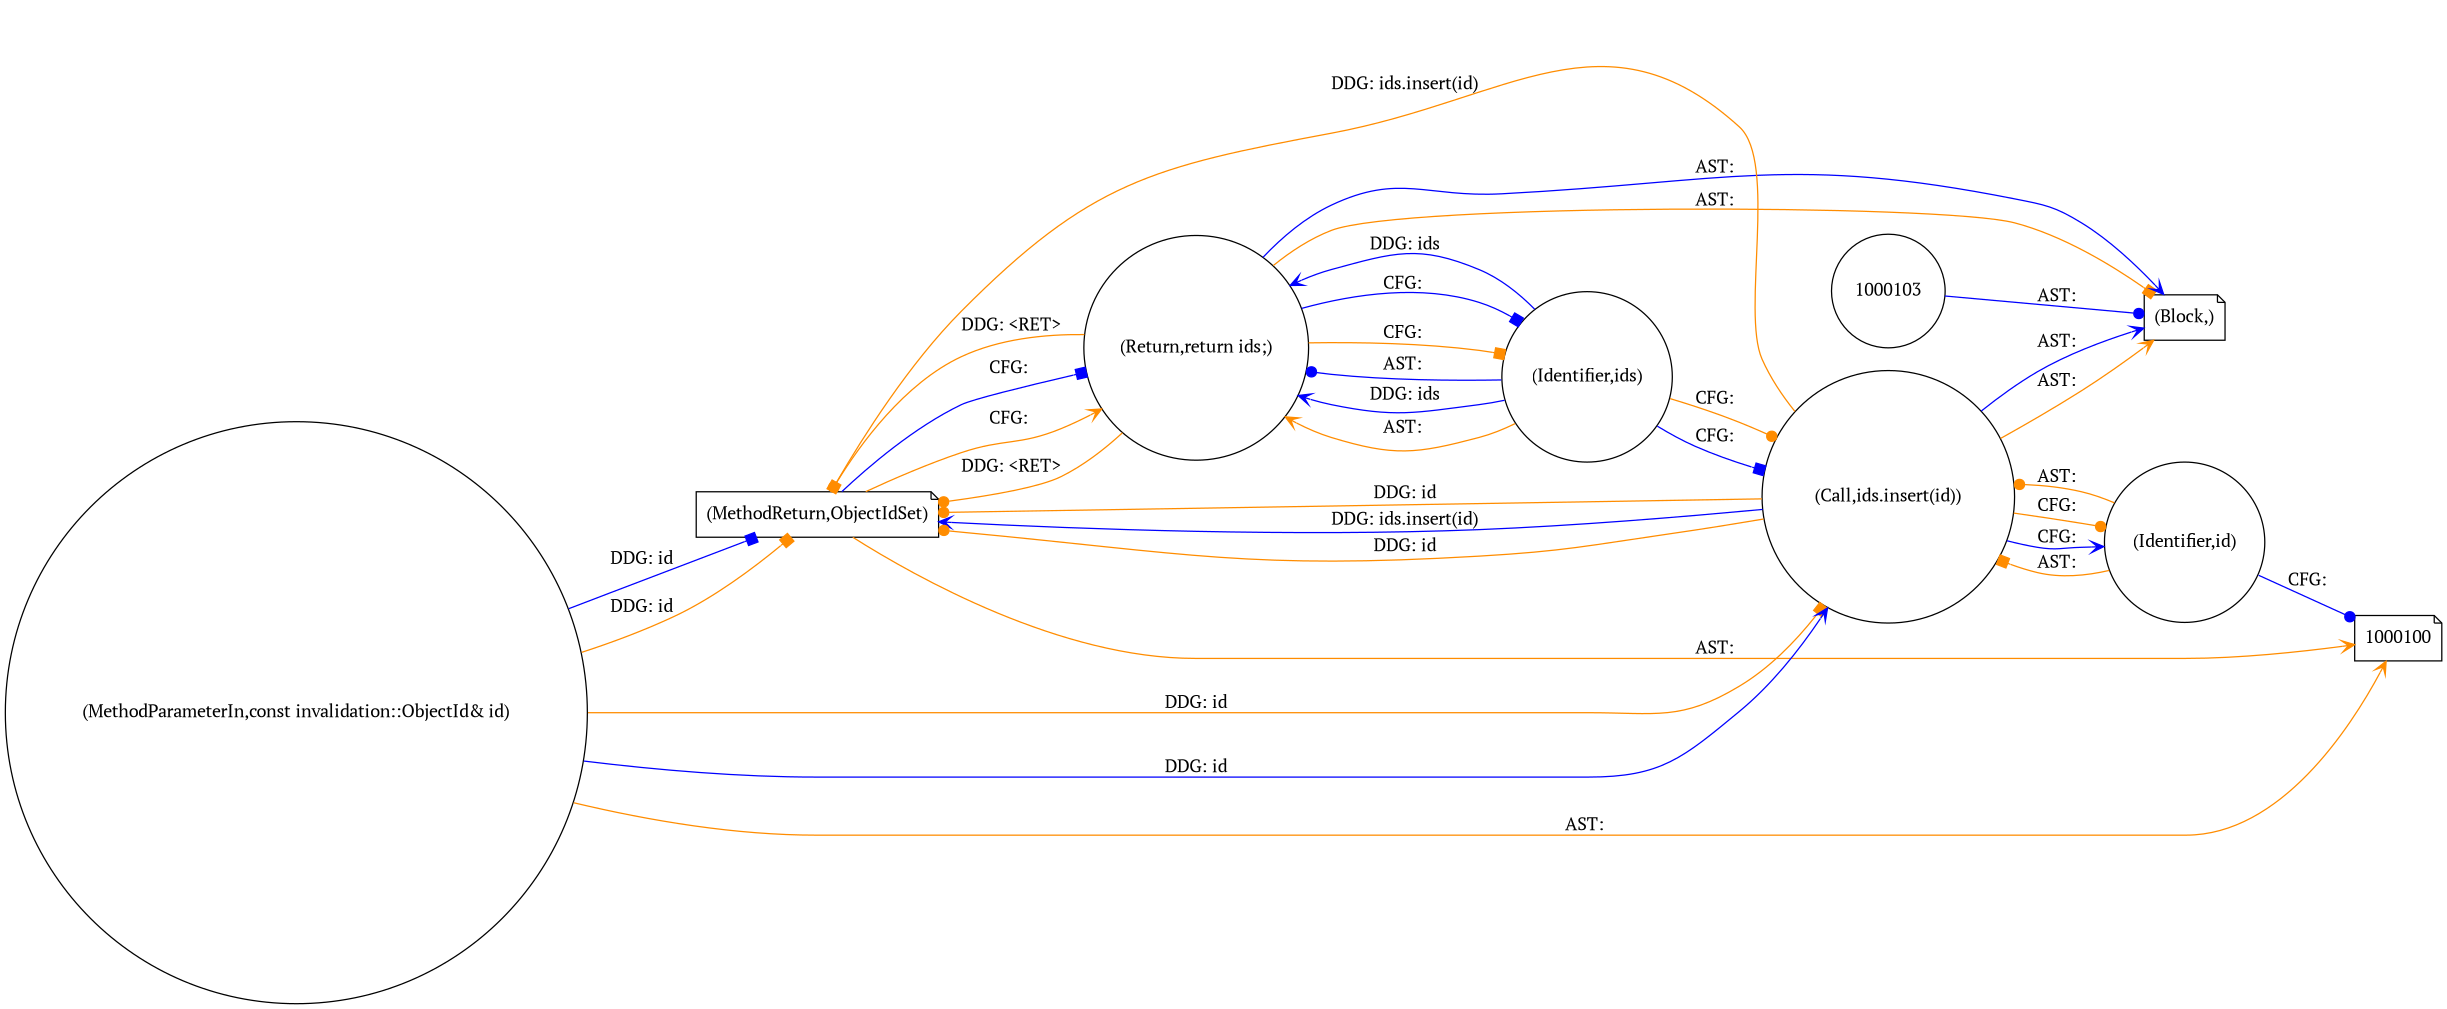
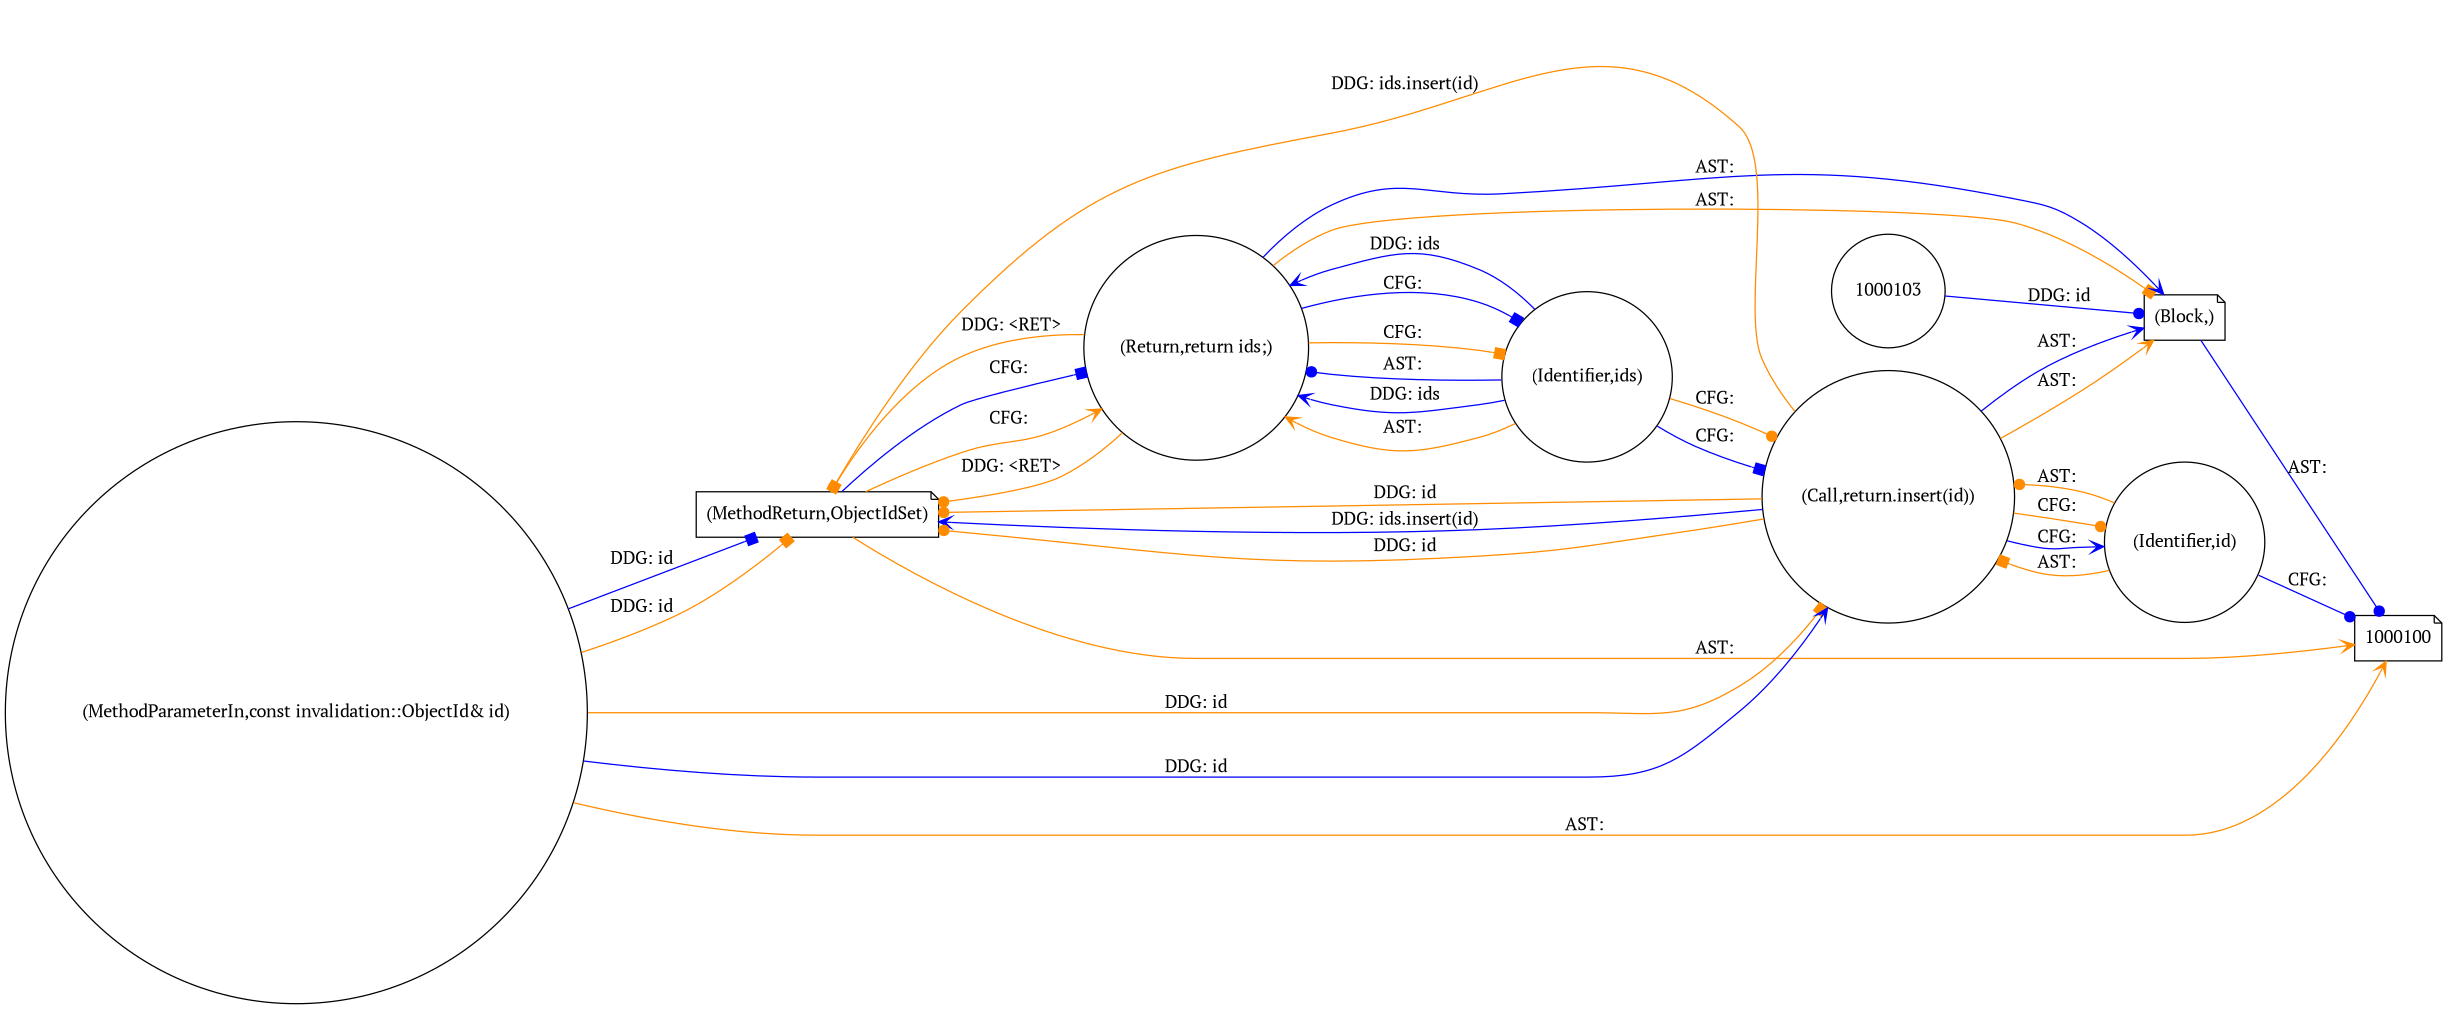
(2059, 297) -> (2059, 297)
none -> (2289, 474)
(1888, 497) -> (1888, 497)
